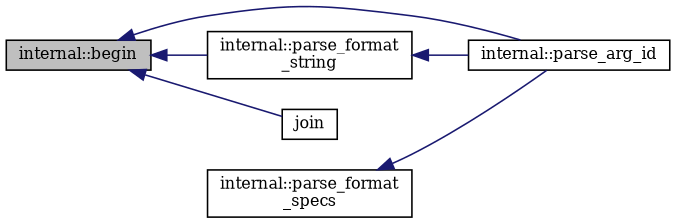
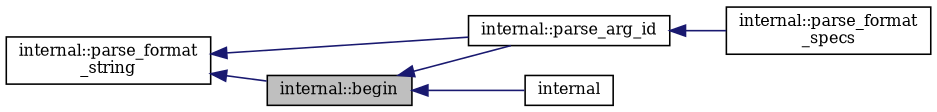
(187, 55) -> (247, 78)
(472, 120) -> (706, 31)
(310, 124) -> (569, 90)
